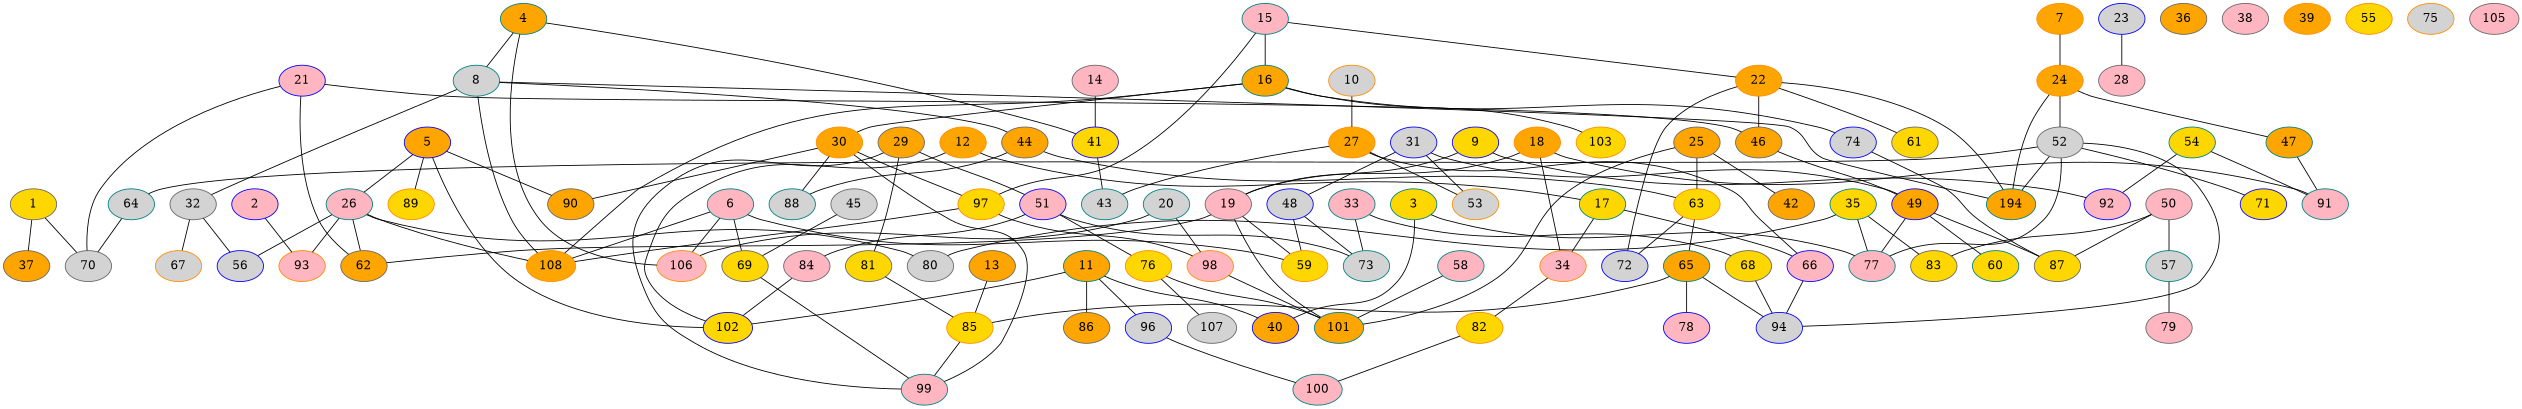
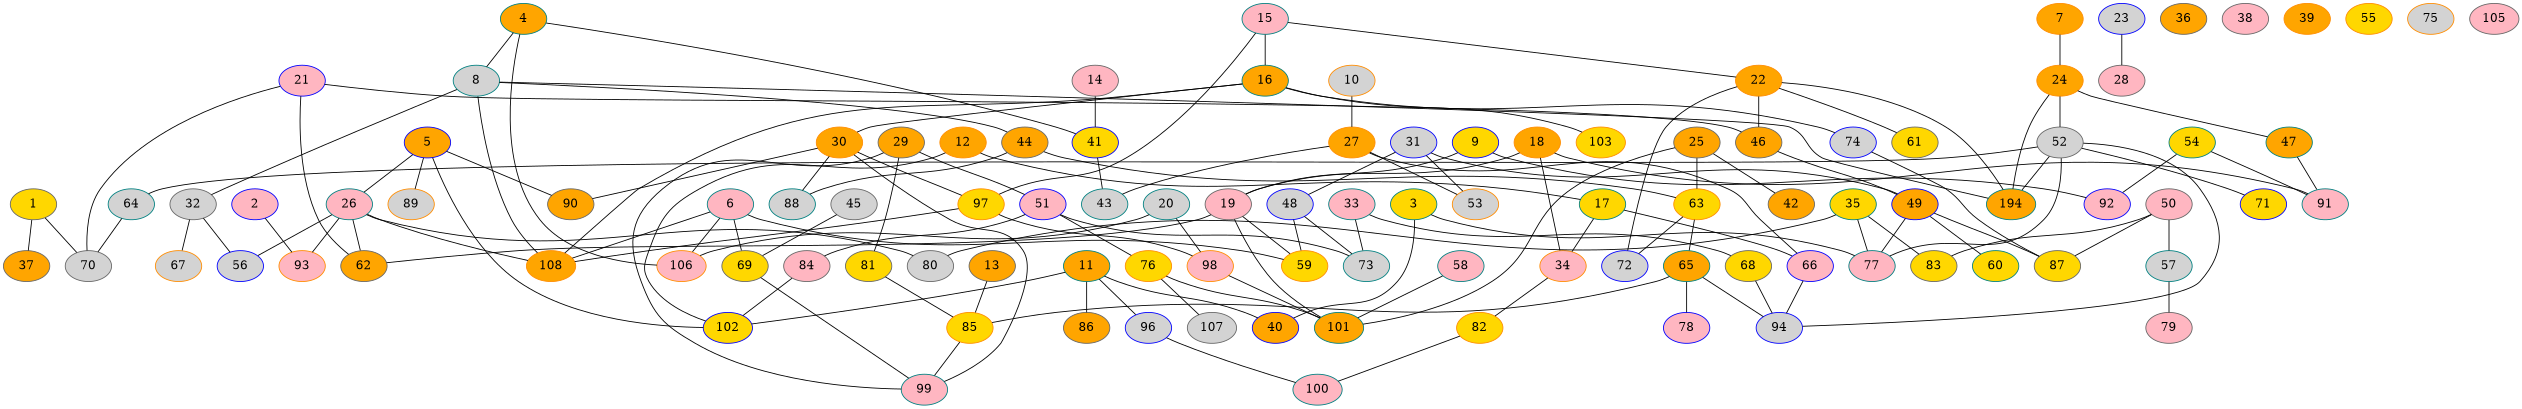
(411, 204) -> (411, 204)
